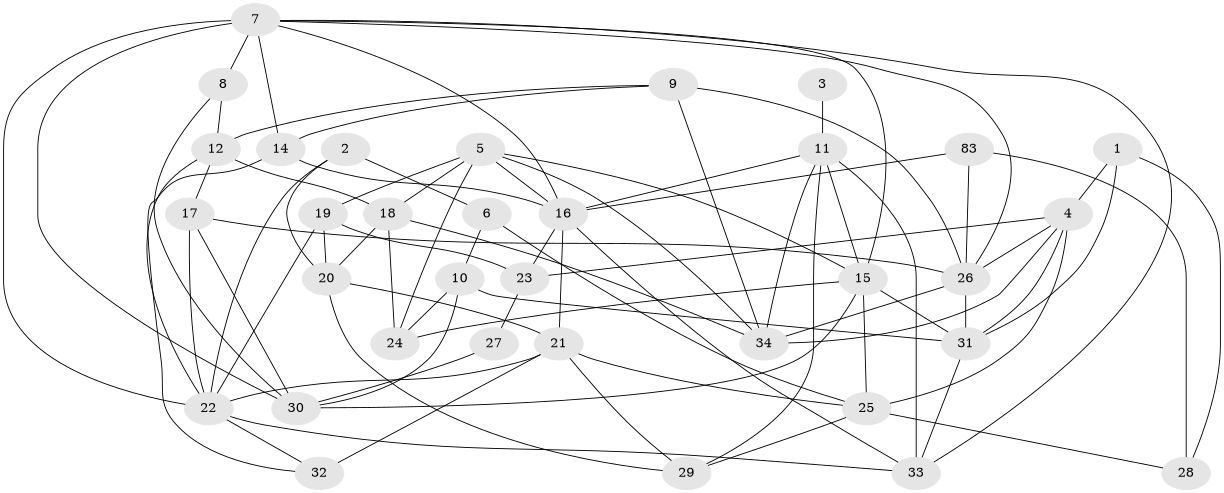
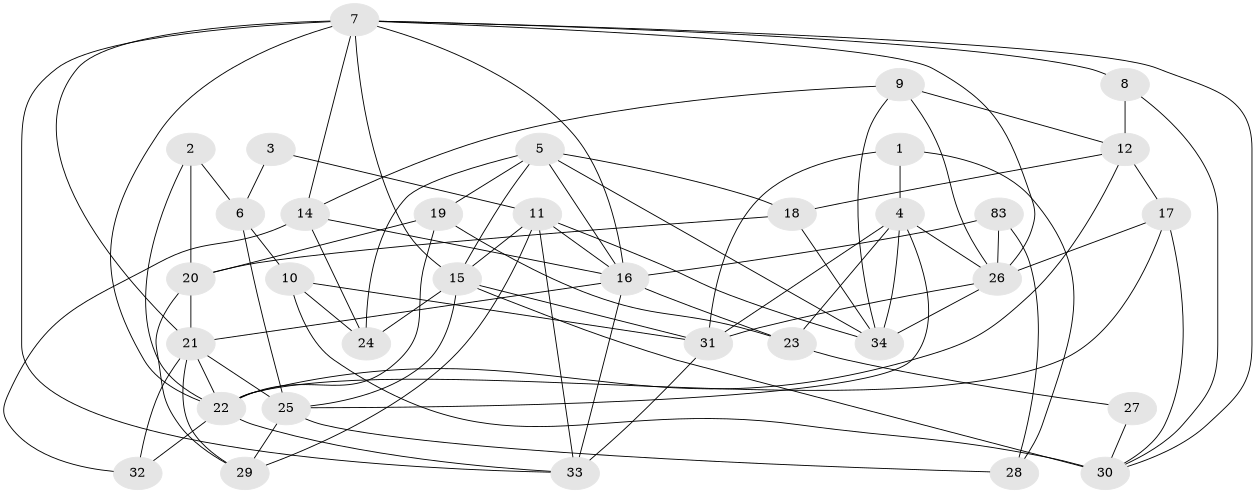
none -> (67, 88)
none -> (256, 182)
(391, 279) -> (336, 279)
